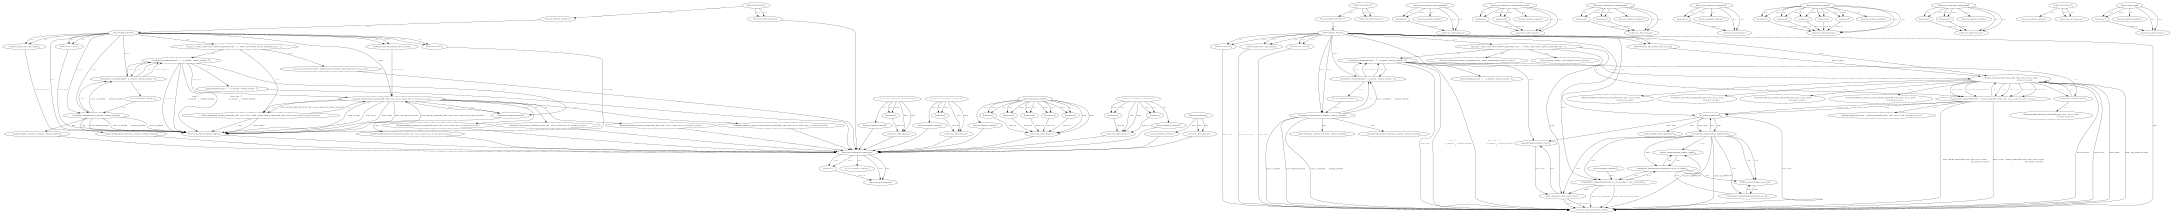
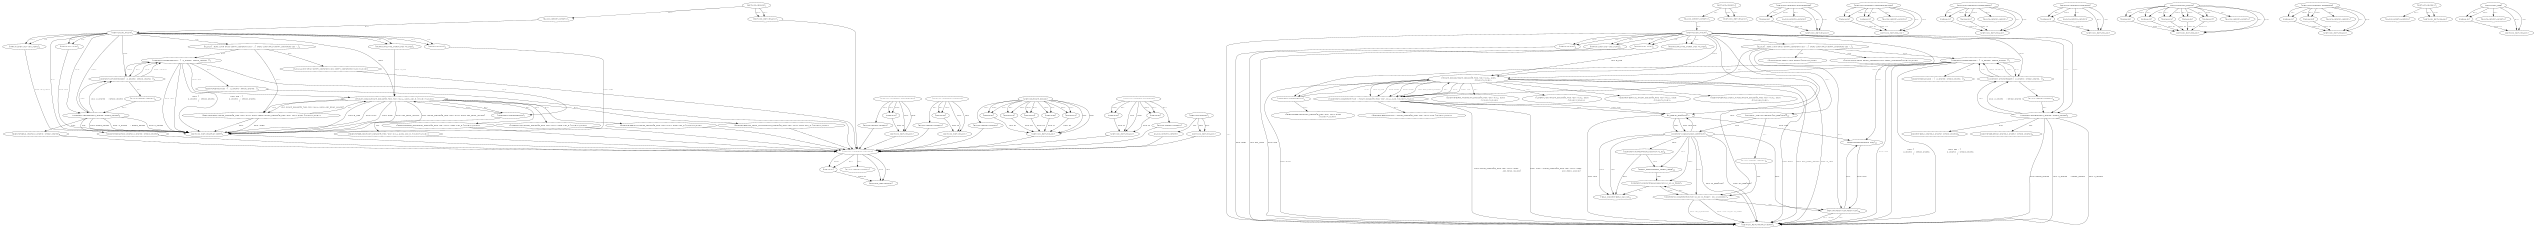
none -> (1767, 115)
(1660, 134) -> none
(1666, 160) -> none
(1753, 189) -> none
